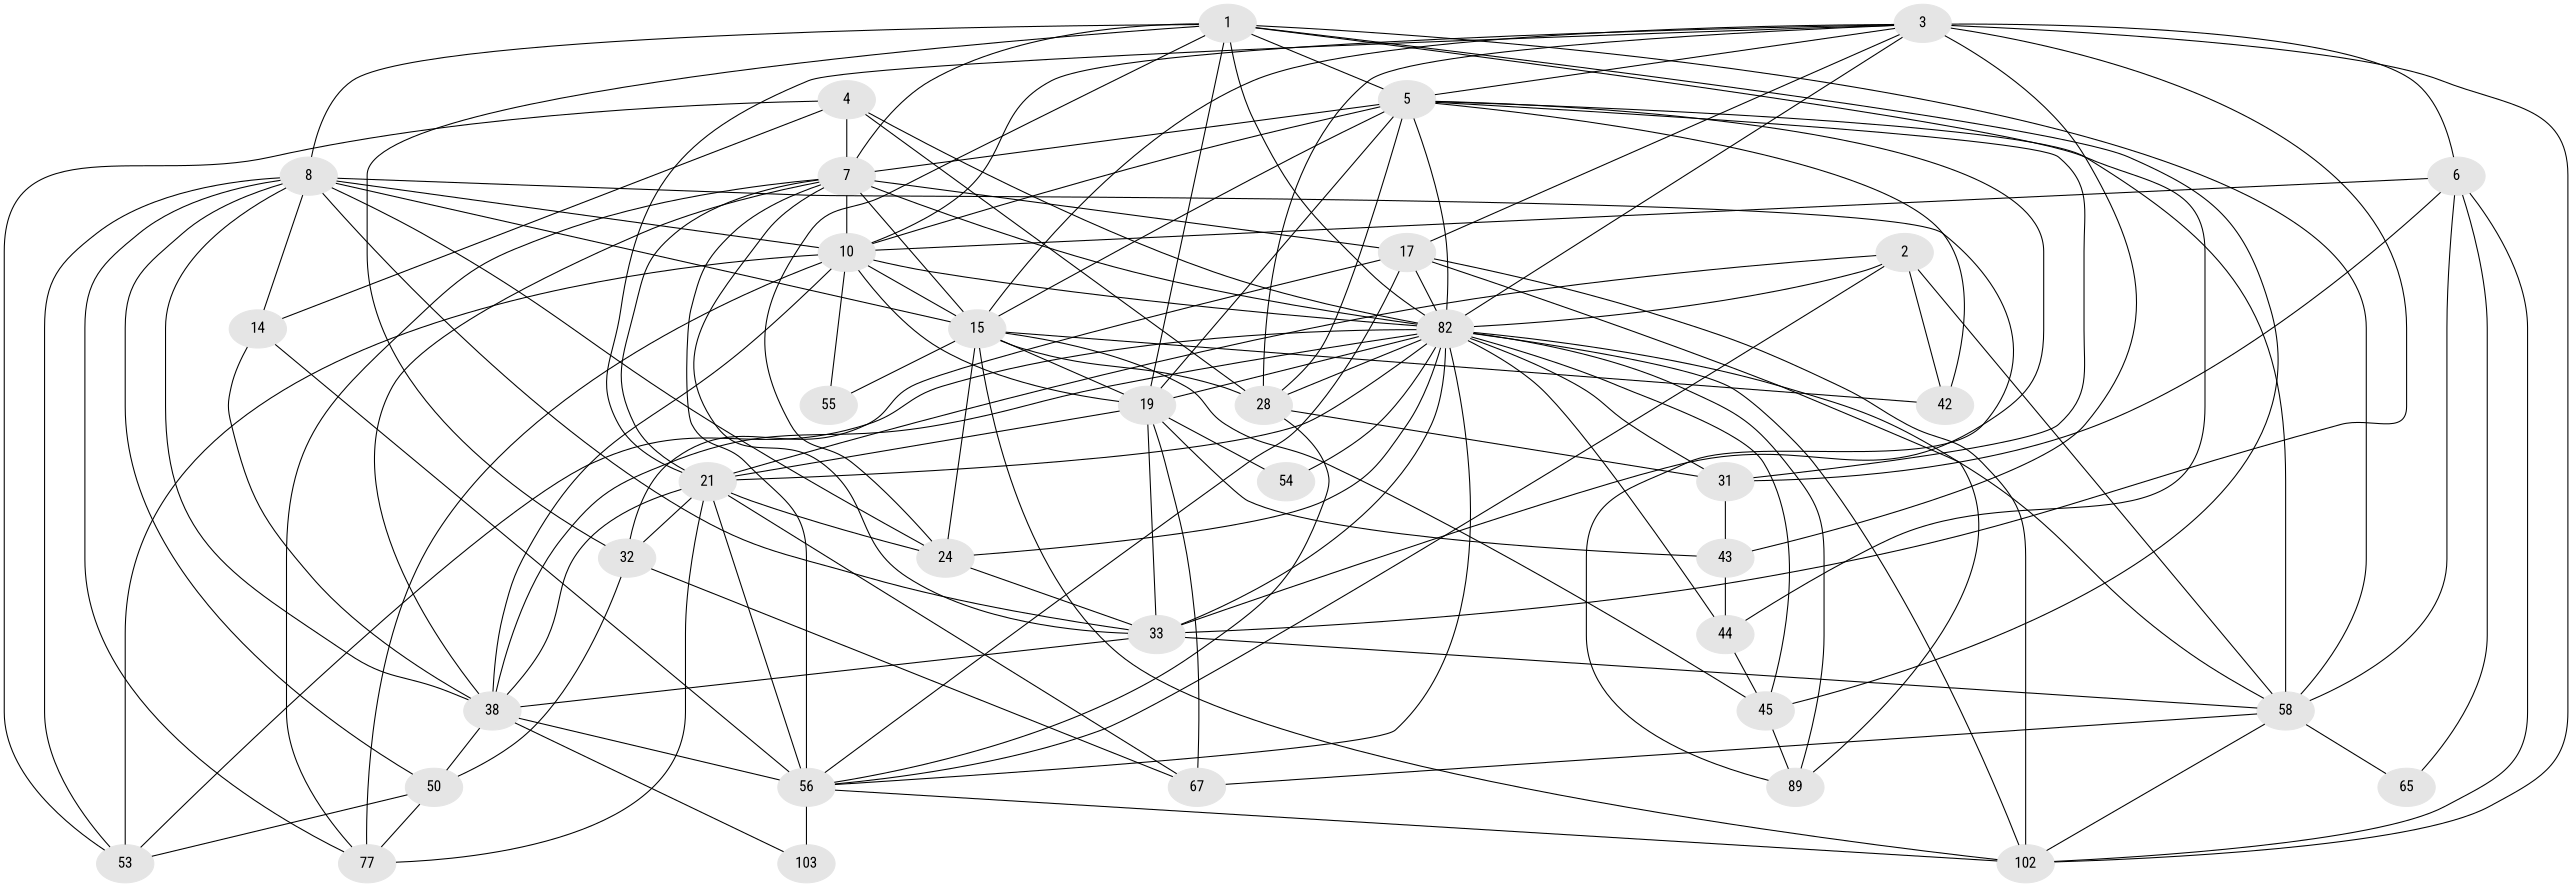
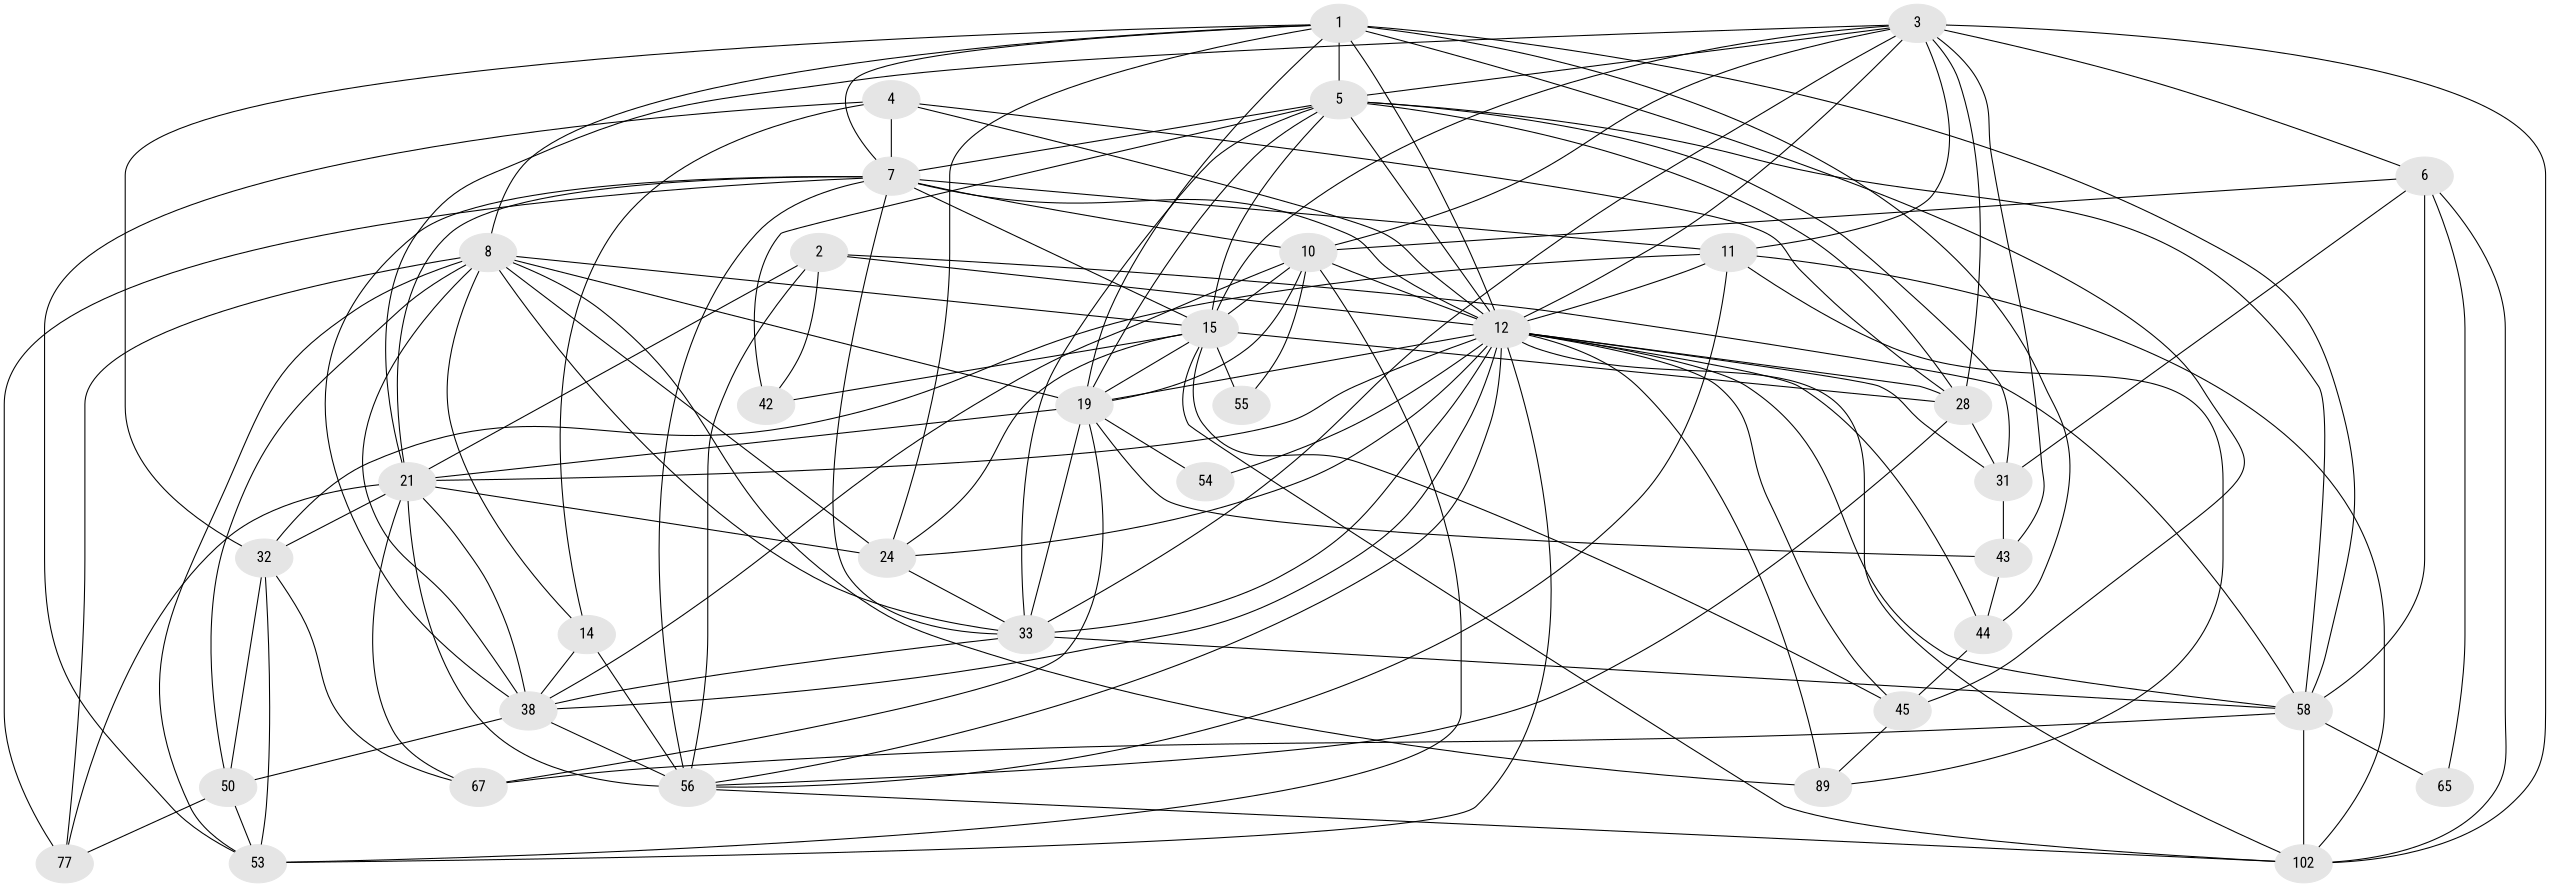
(1138, 166) -> none
(578, 214) -> (786, 329)
(1407, 253) -> (1729, 253)
(1445, 329) -> (1501, 329)
(485, 473) -> none
none -> (270, 711)
(806, 864) -> none
